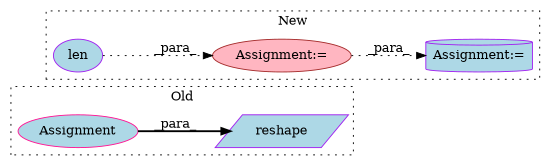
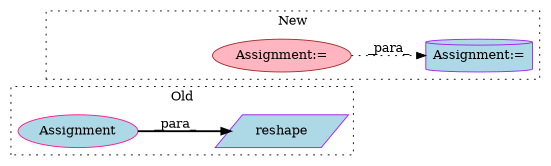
(78, 56) -> none
